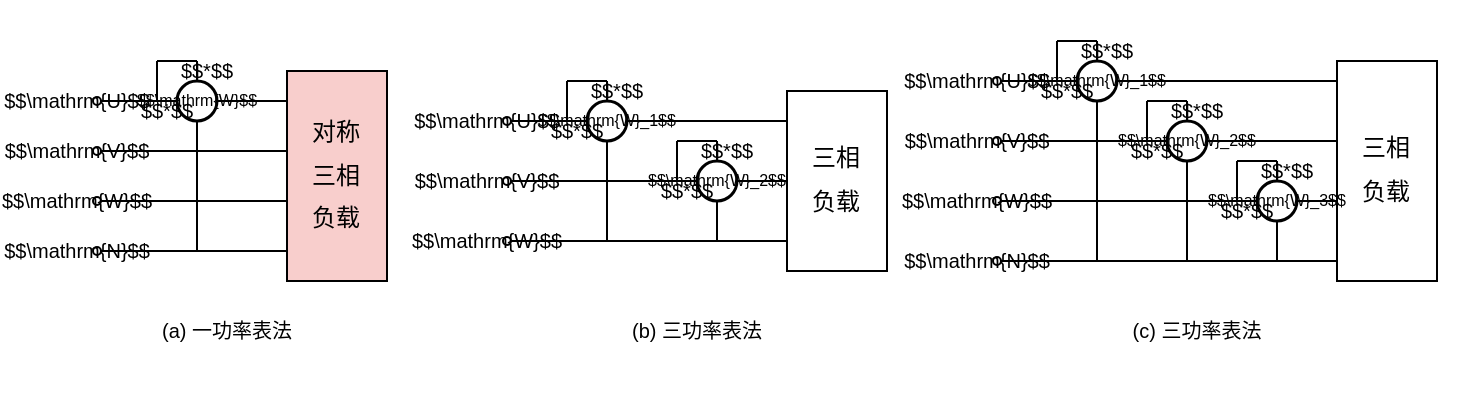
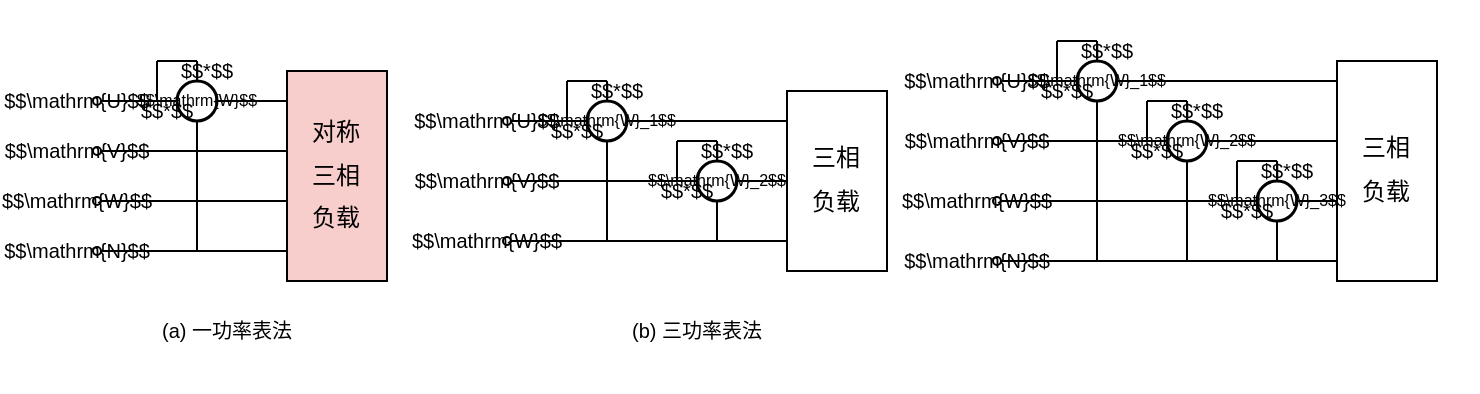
(1197, 331) -> none
